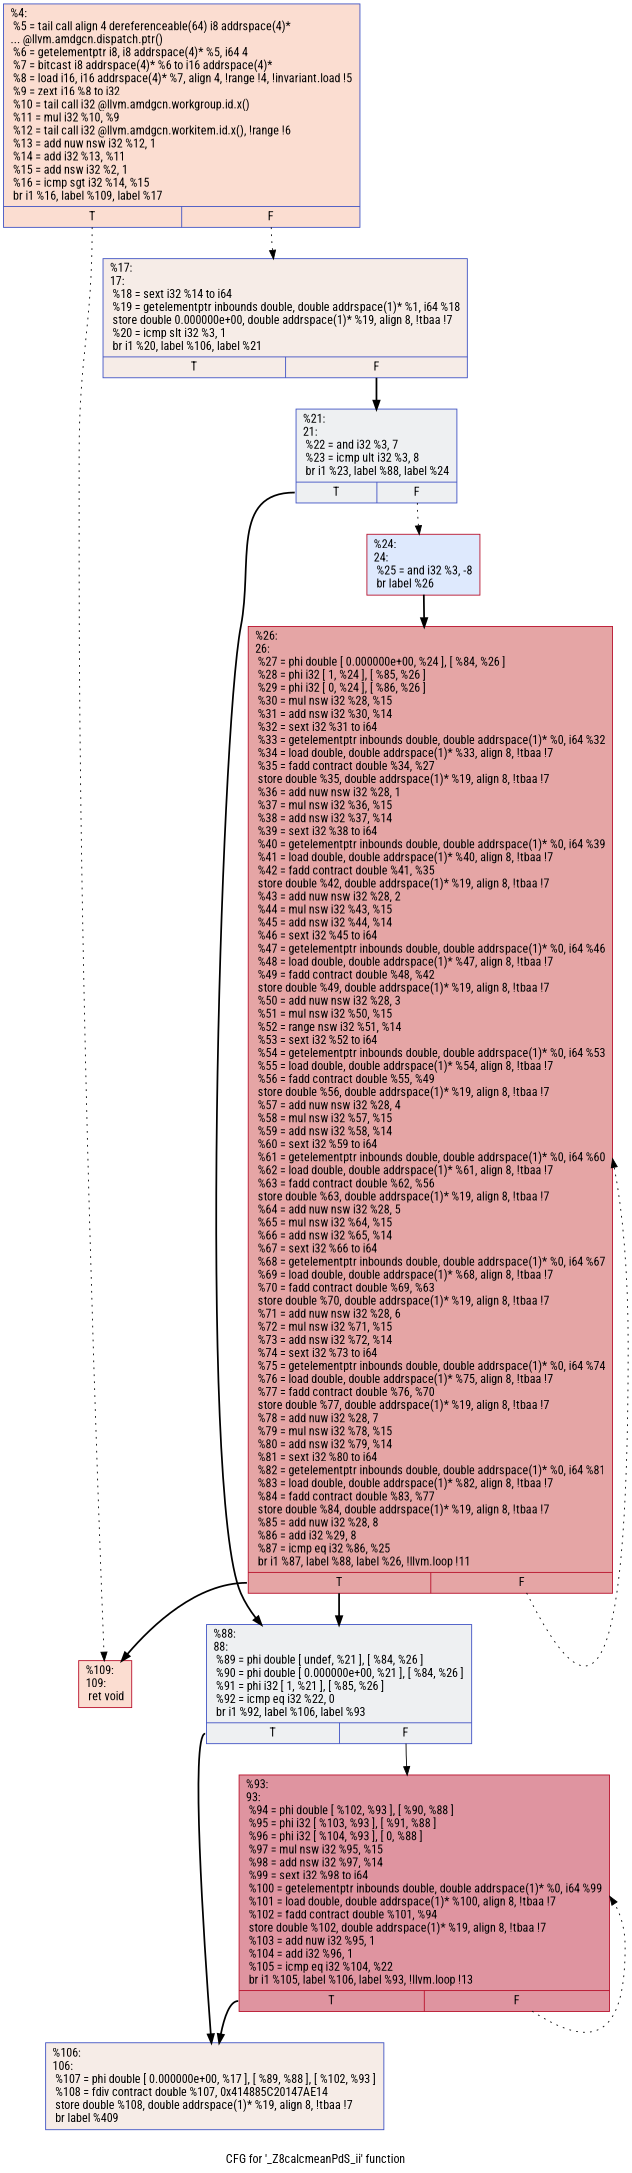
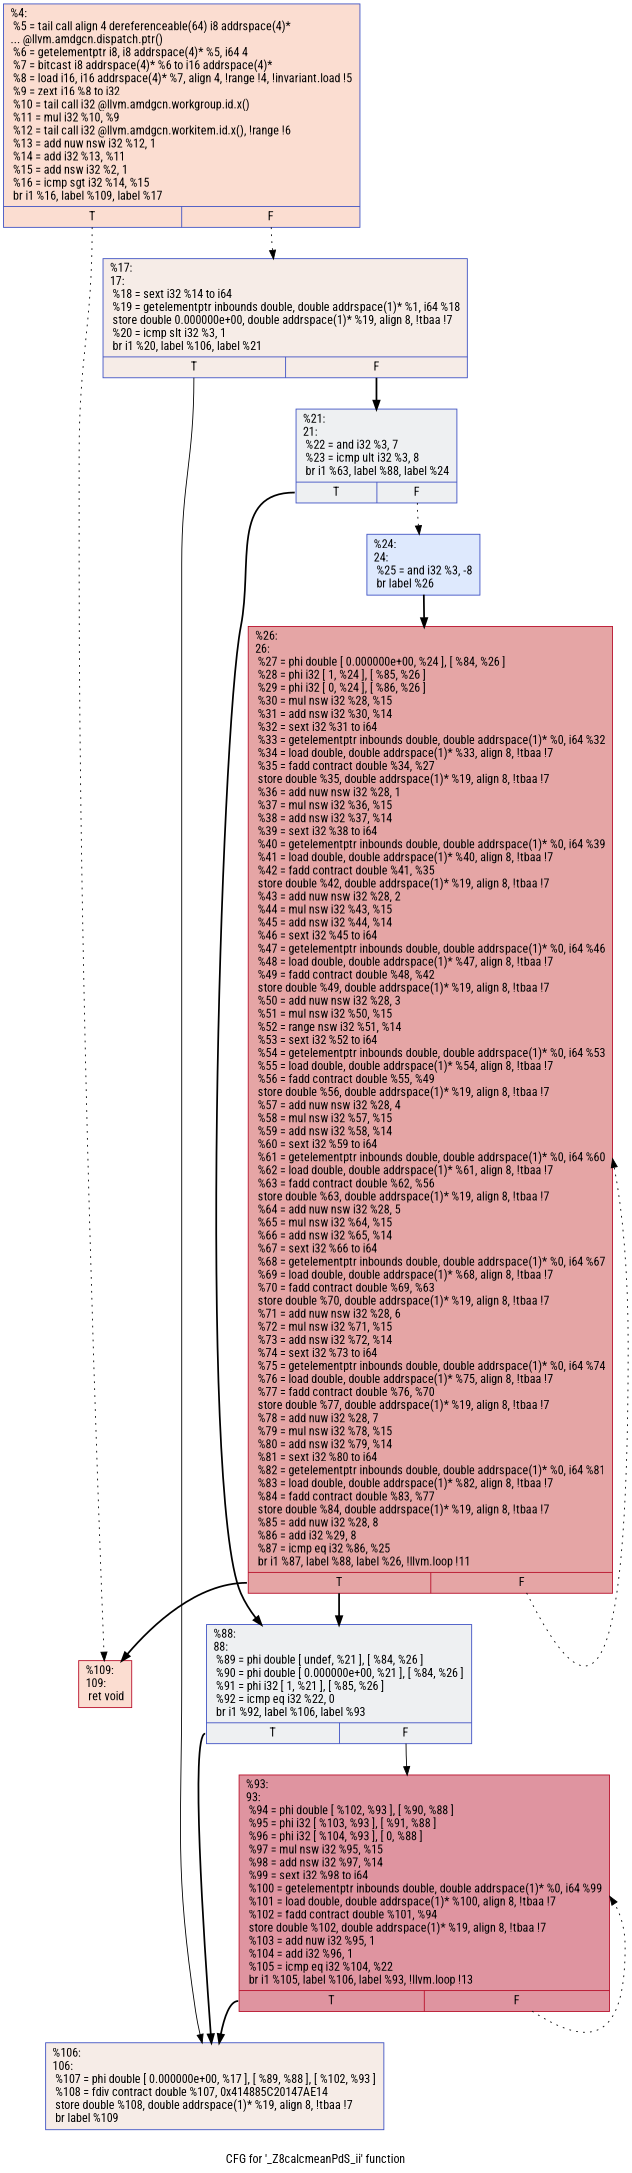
(376, 471) -> (376, 471)
(423, 565) -> (423, 565)
none -> (182, 1207)
(86, 2118) -> (86, 2118)
